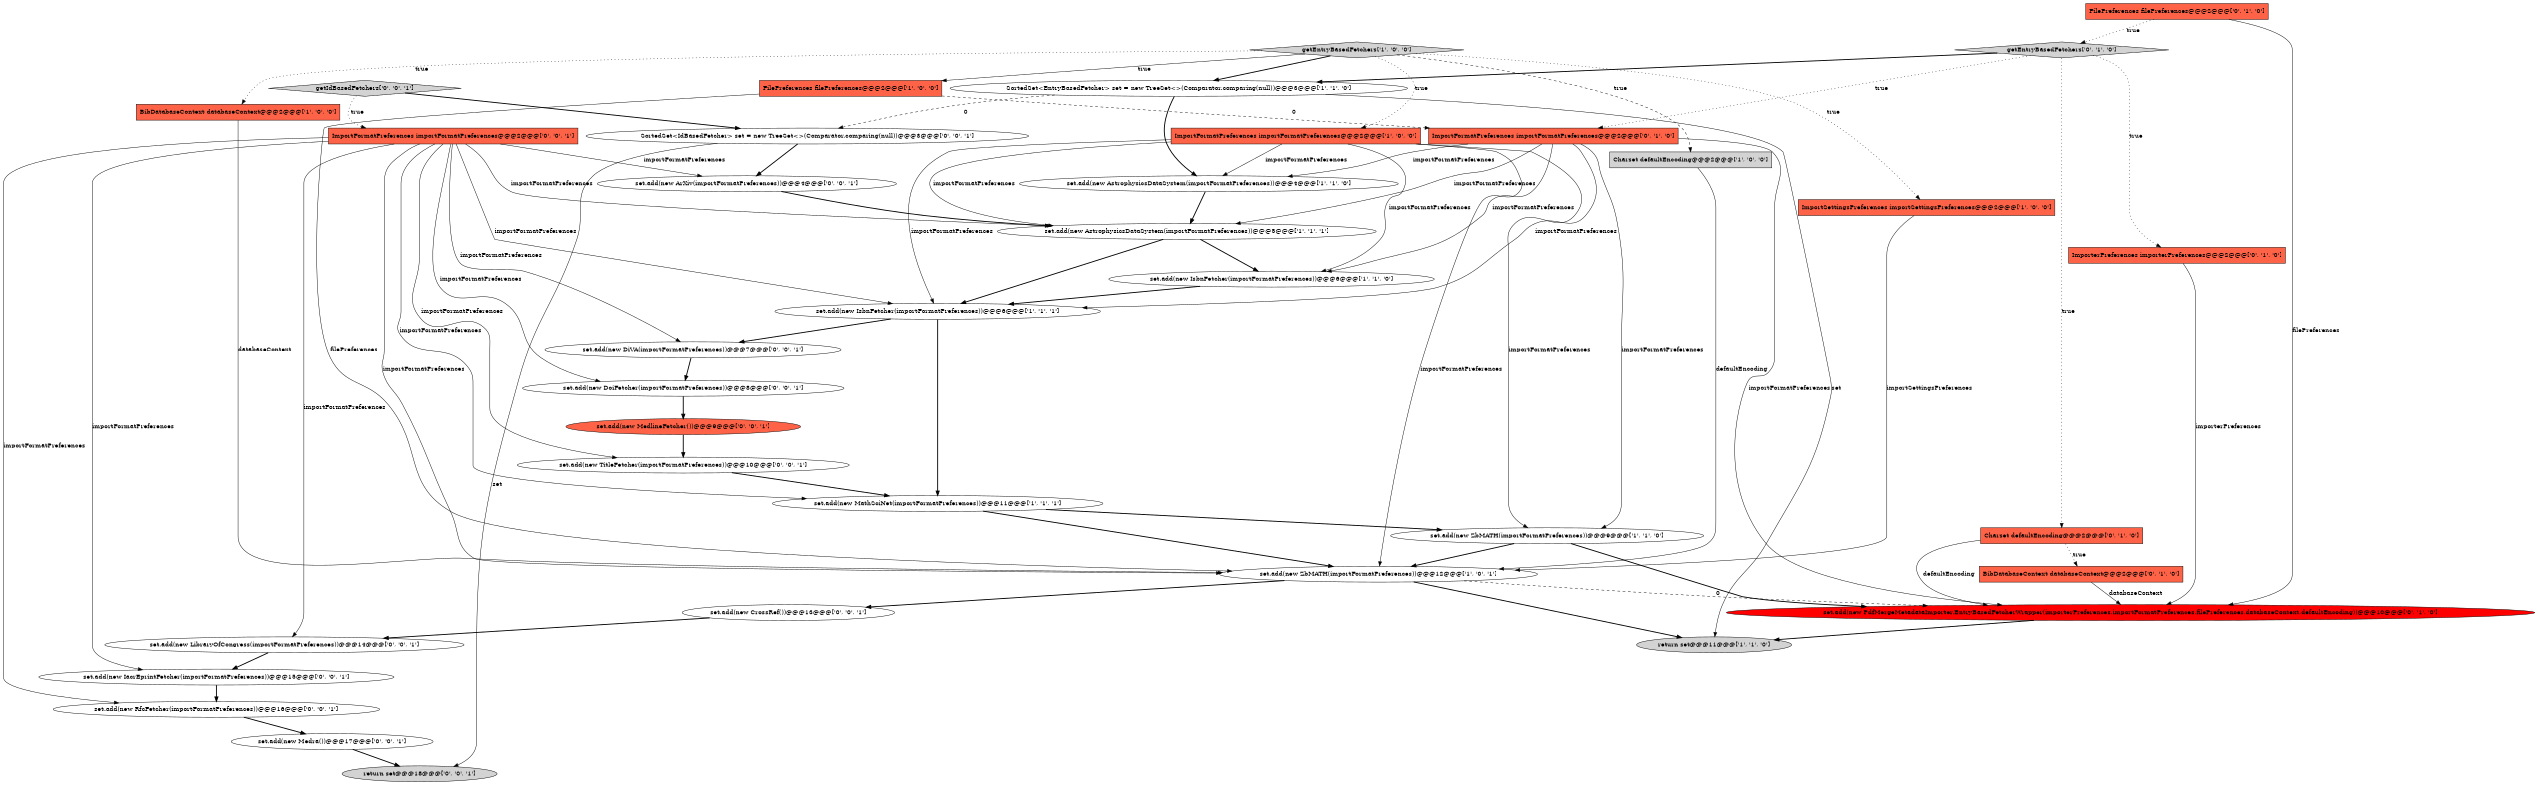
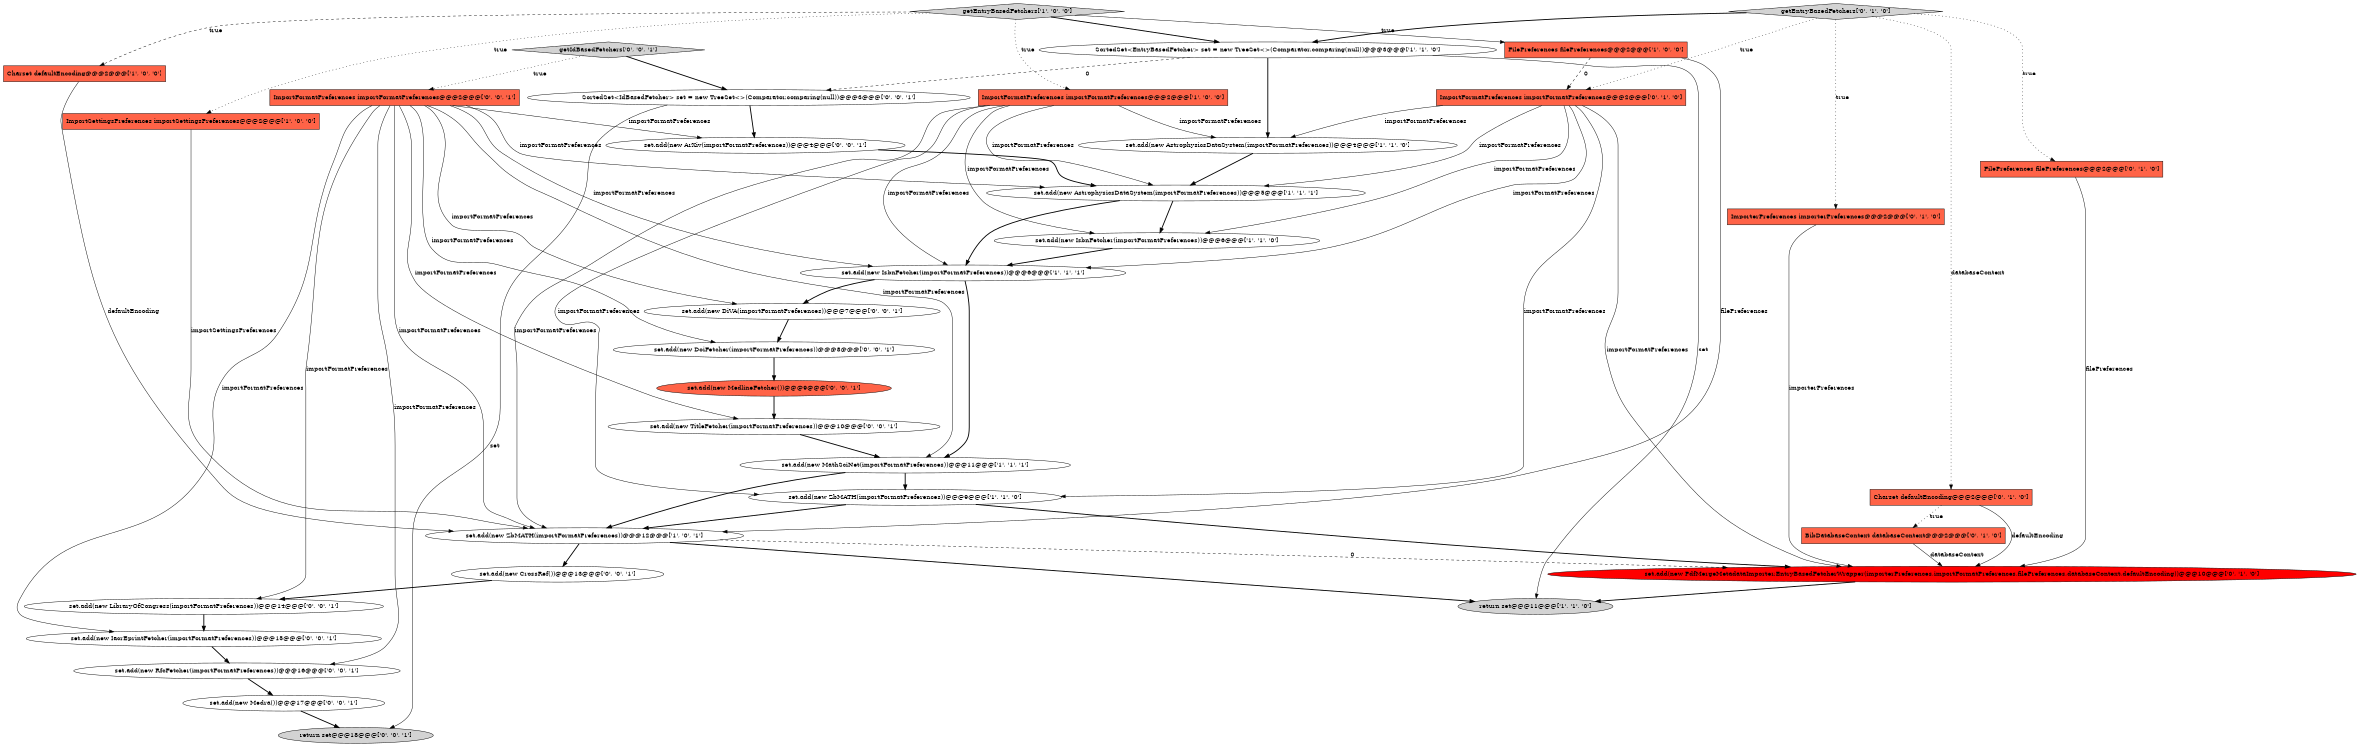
(2119, 31) -> (2023, 50)
(238, 112) -> none
(1691, 160) -> (85, 74)
(2069, 311) -> (1978, 273)
